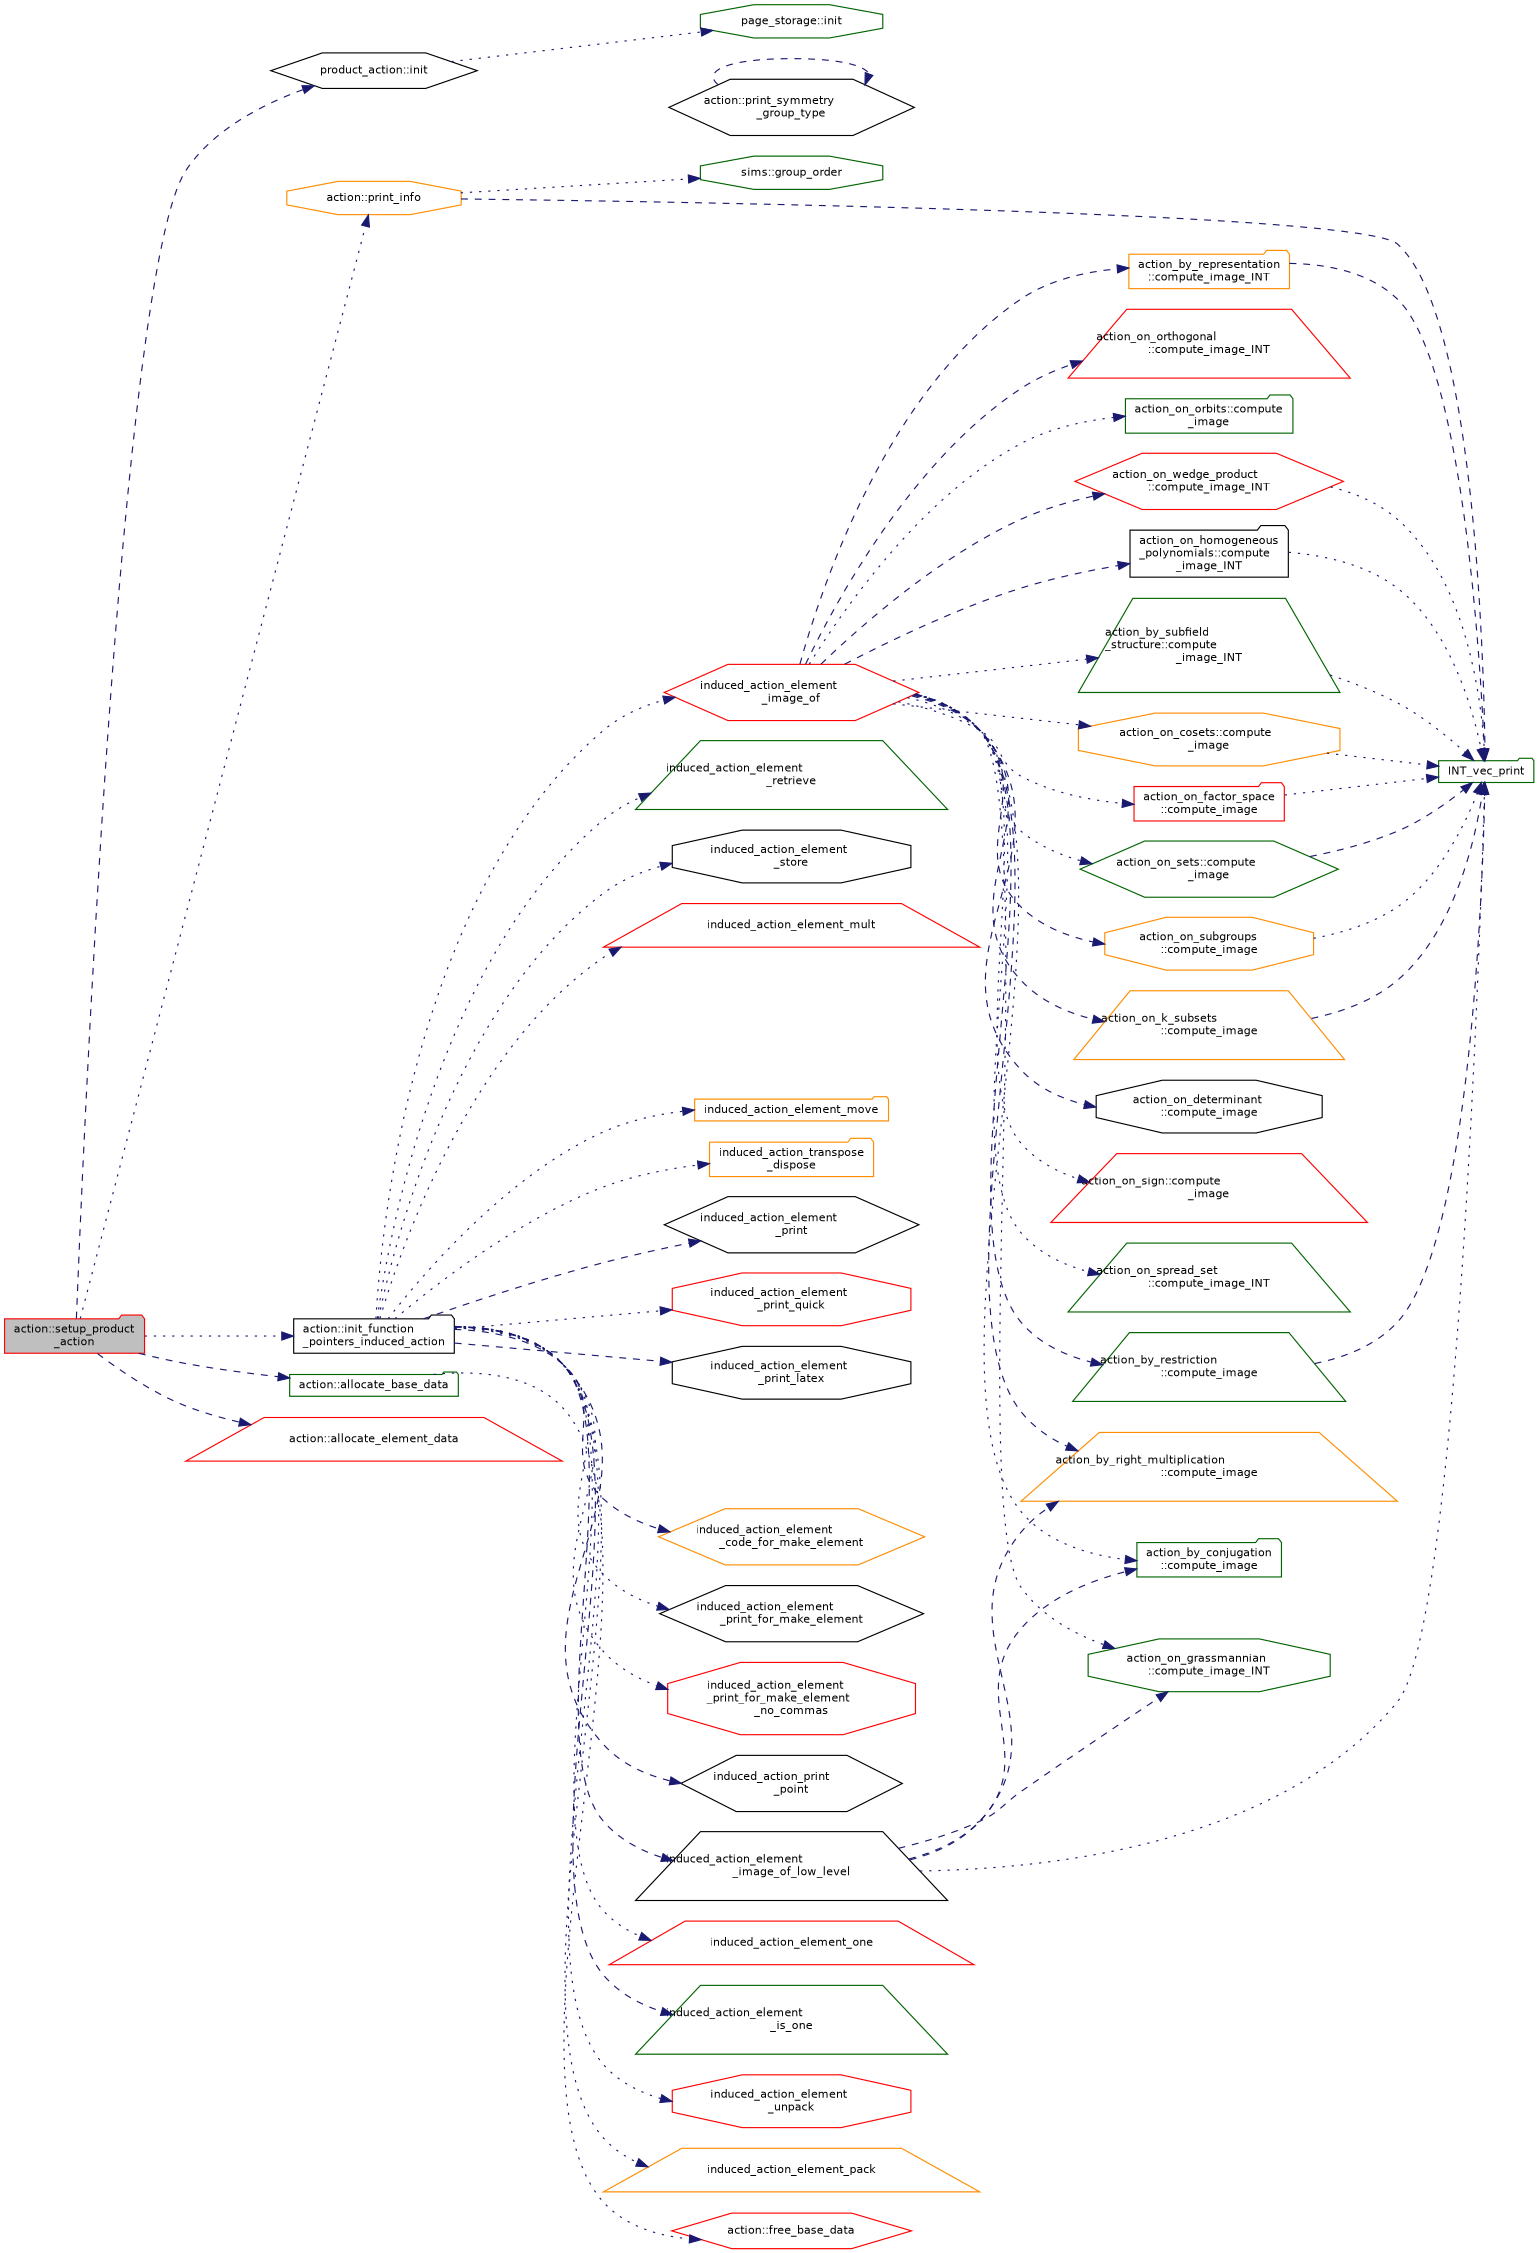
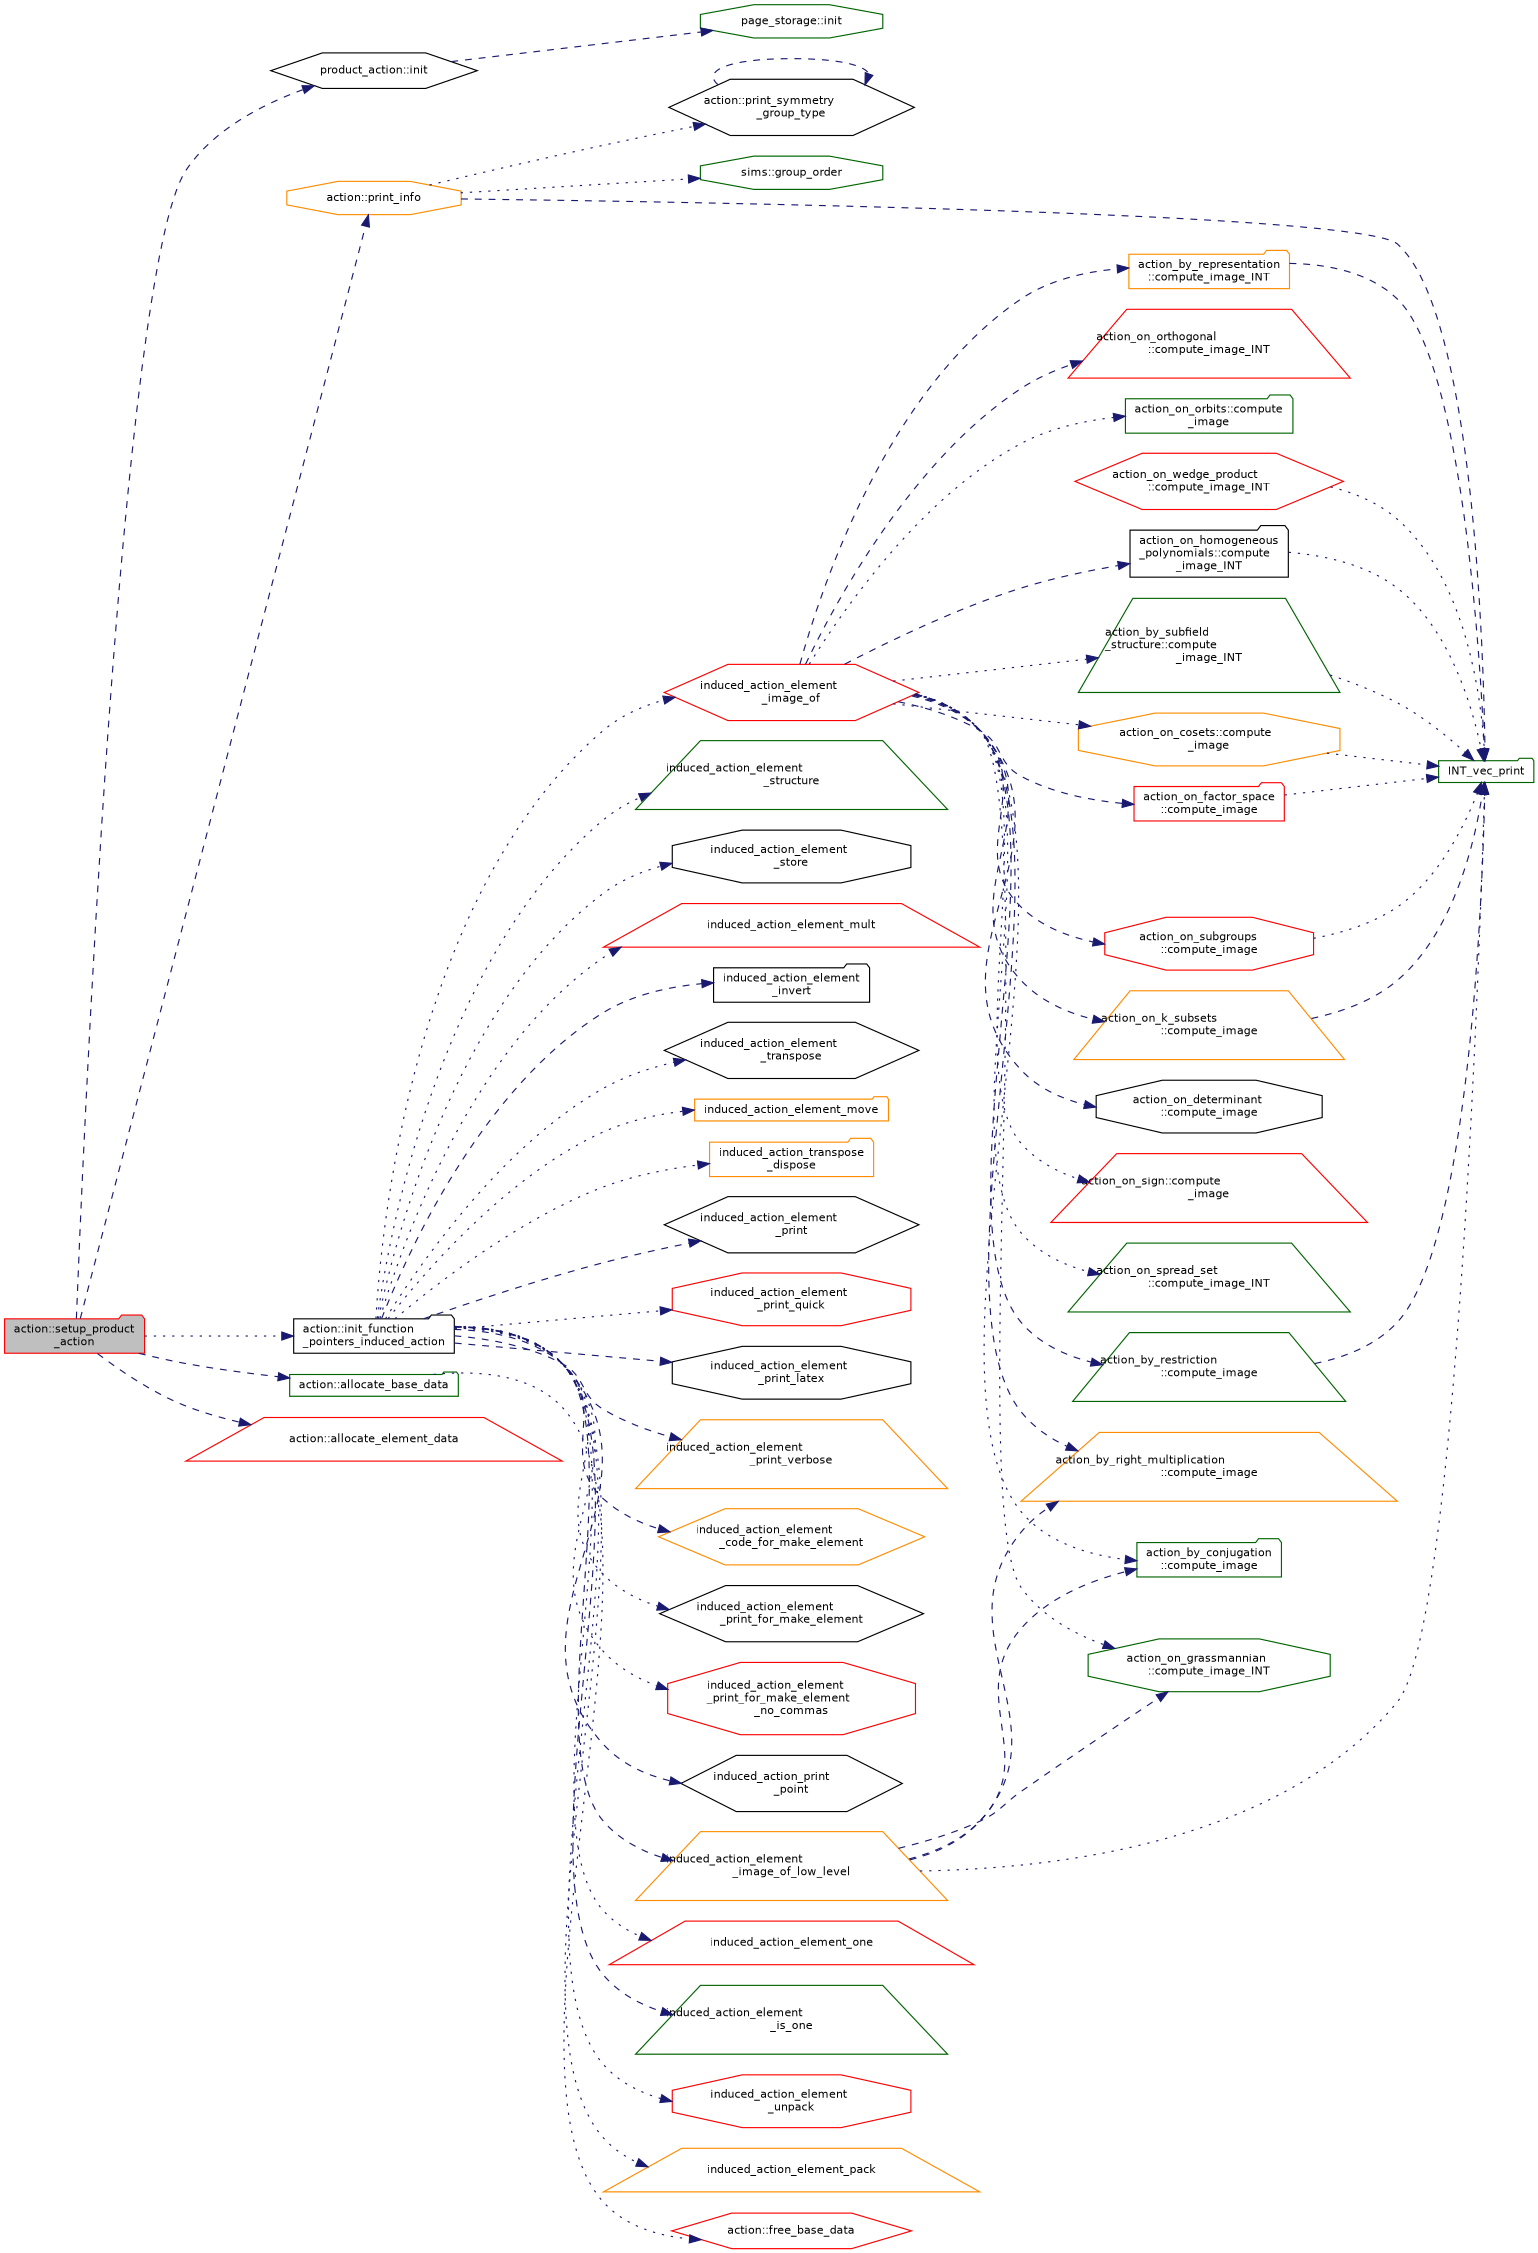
(576, 47) -> (576, 47)
none -> (561, 155)
(946, 562) -> none
(223, 772) -> (223, 772)
(792, 775) -> (792, 775)
(1019, 775) -> (1019, 775)
(1209, 869) -> none
(1209, 944) -> (1209, 944)
none -> (792, 985)
none -> (792, 1050)
none -> (792, 1454)
(792, 1866) -> (792, 1866)
